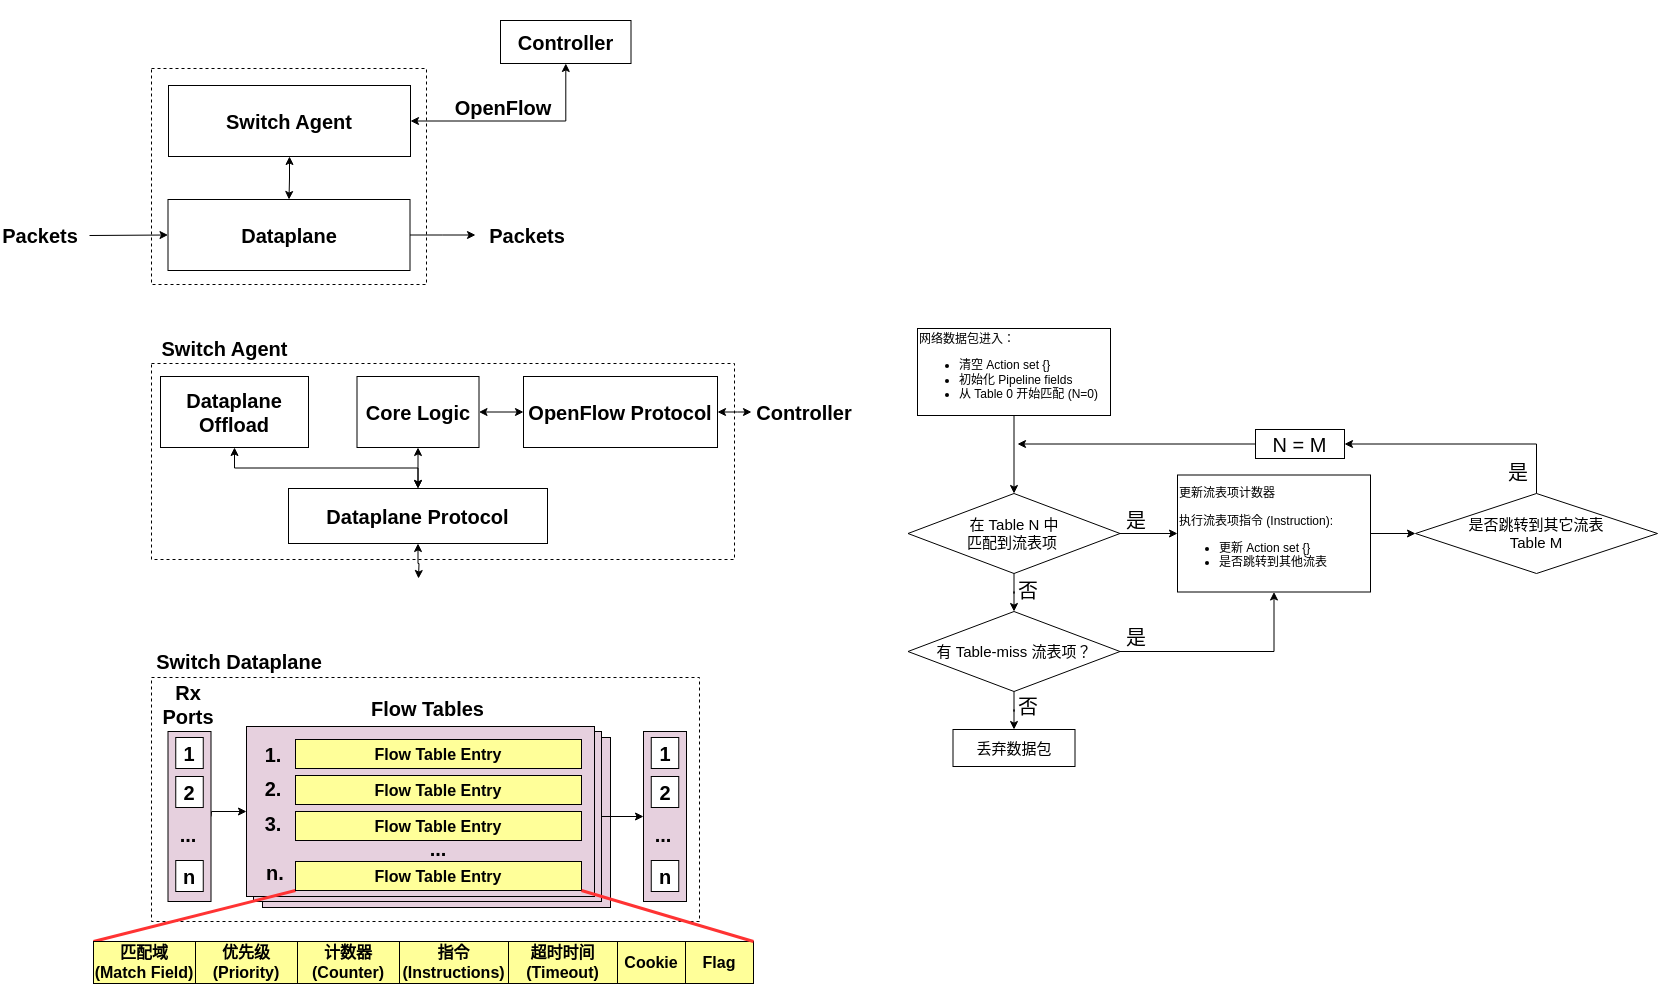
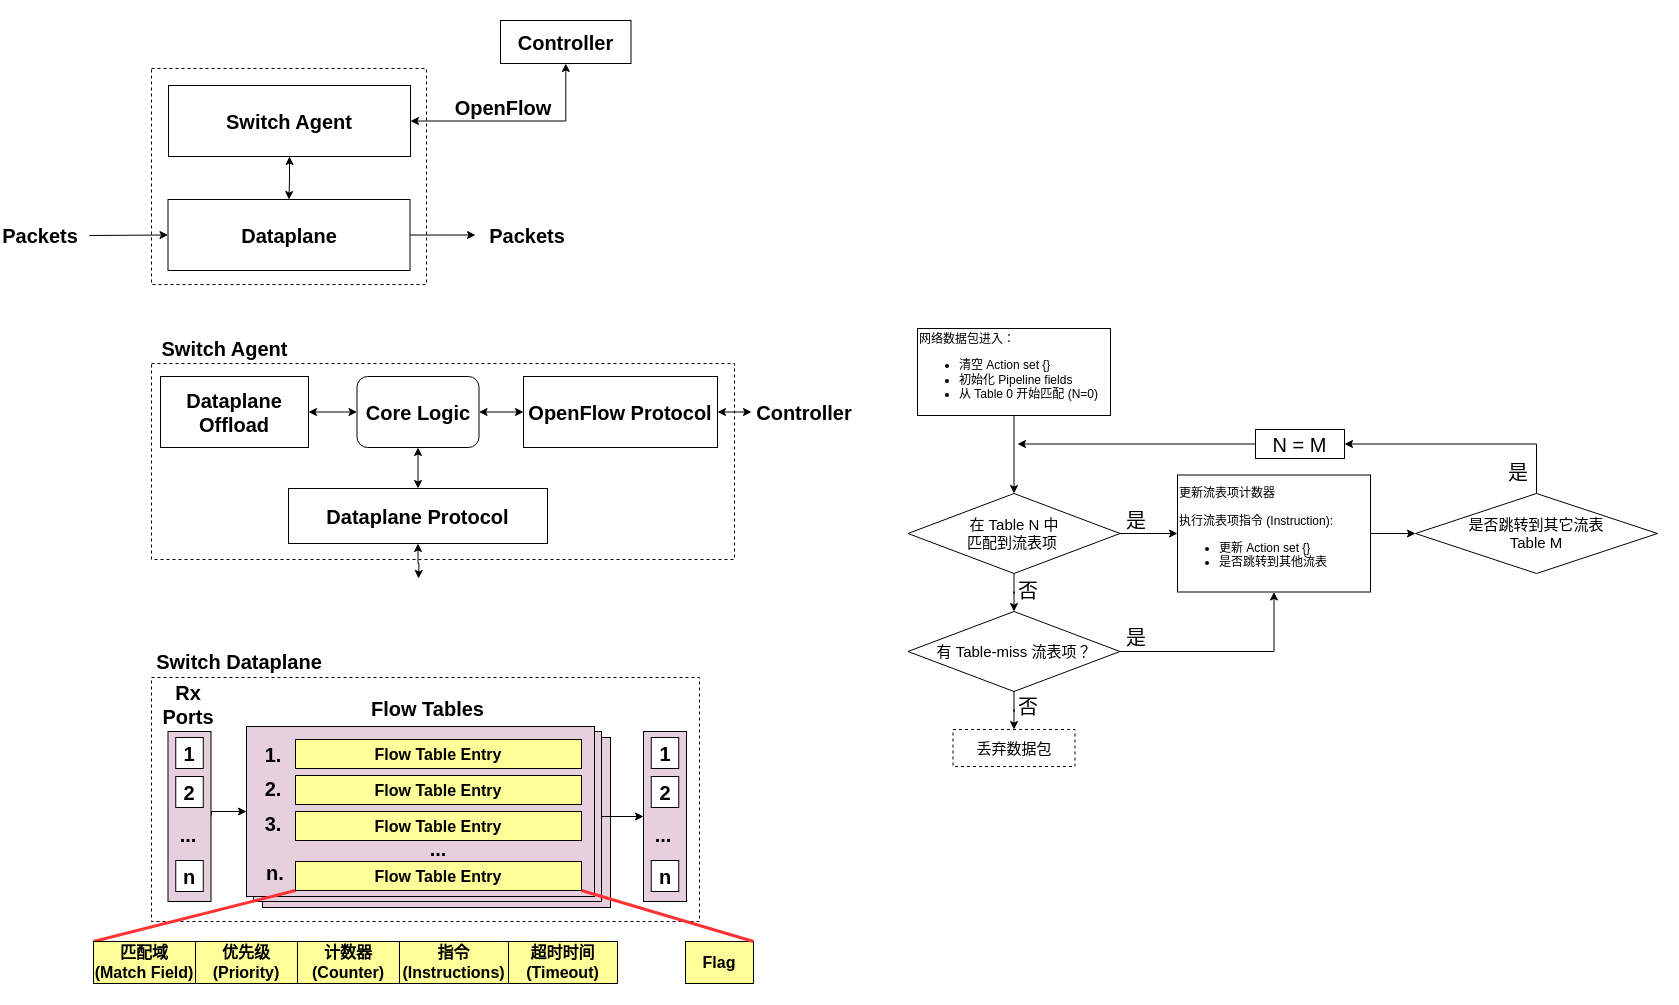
(418, 412) -> (418, 412)
(318, 468) -> (332, 412)
(1014, 748) -> (1014, 748)
(652, 963) -> none
